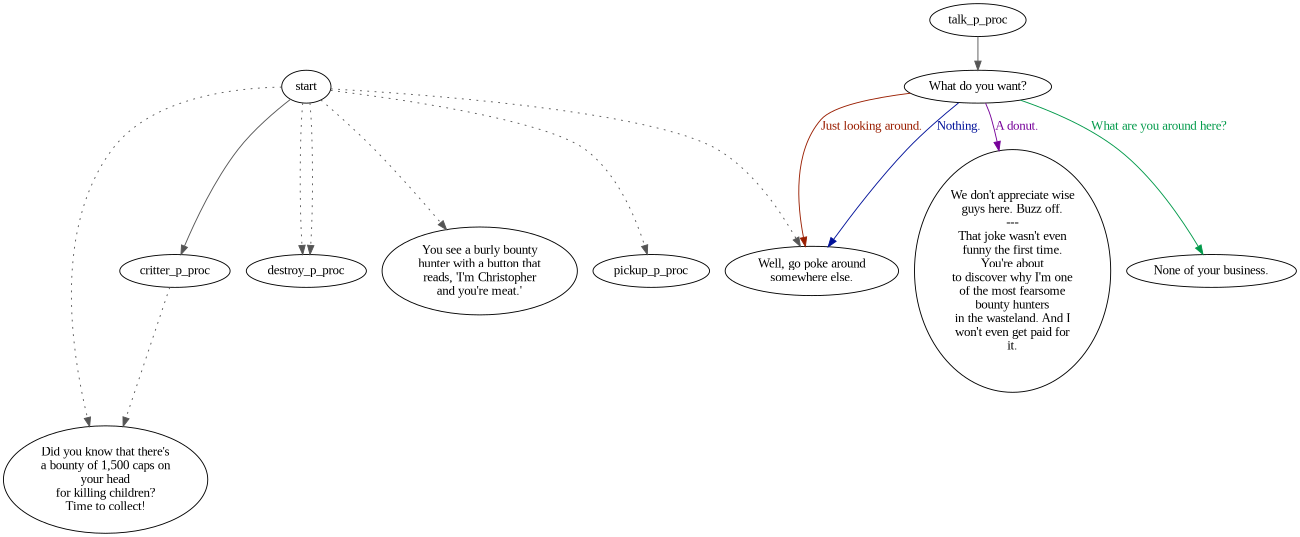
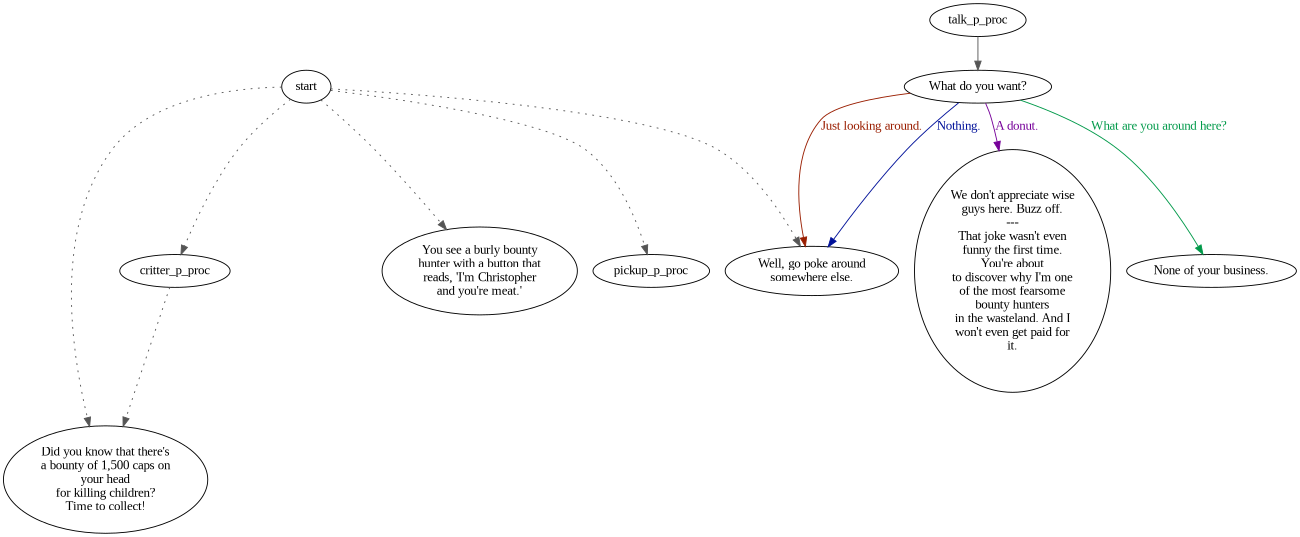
(227, 165) -> (227, 165)
(306, 271) -> none
